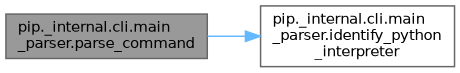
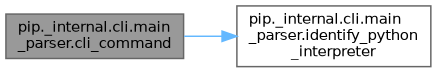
(107, 36) -> (95, 36)
